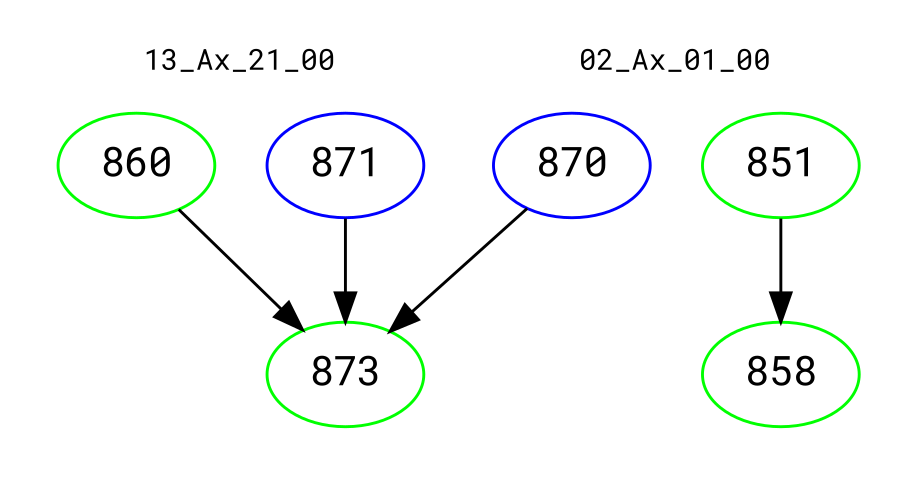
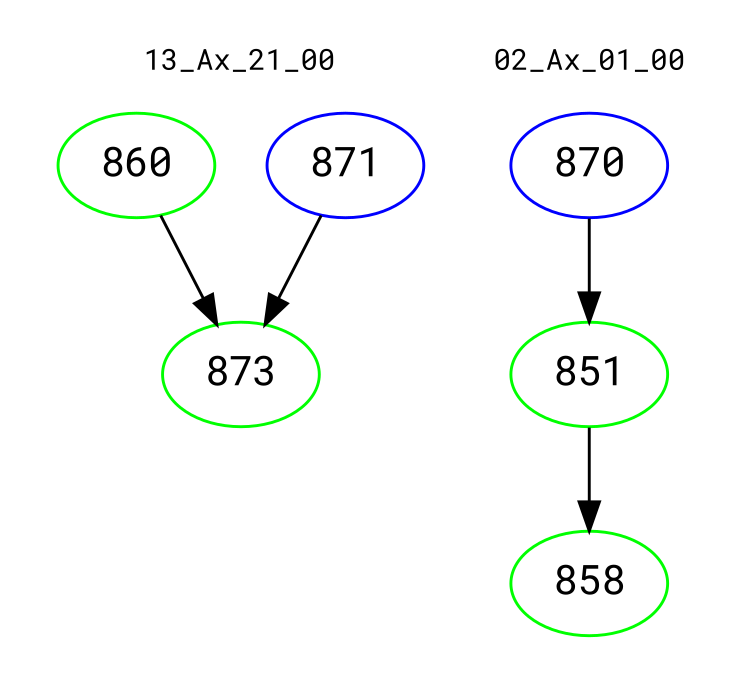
(490, 242) -> (589, 256)
